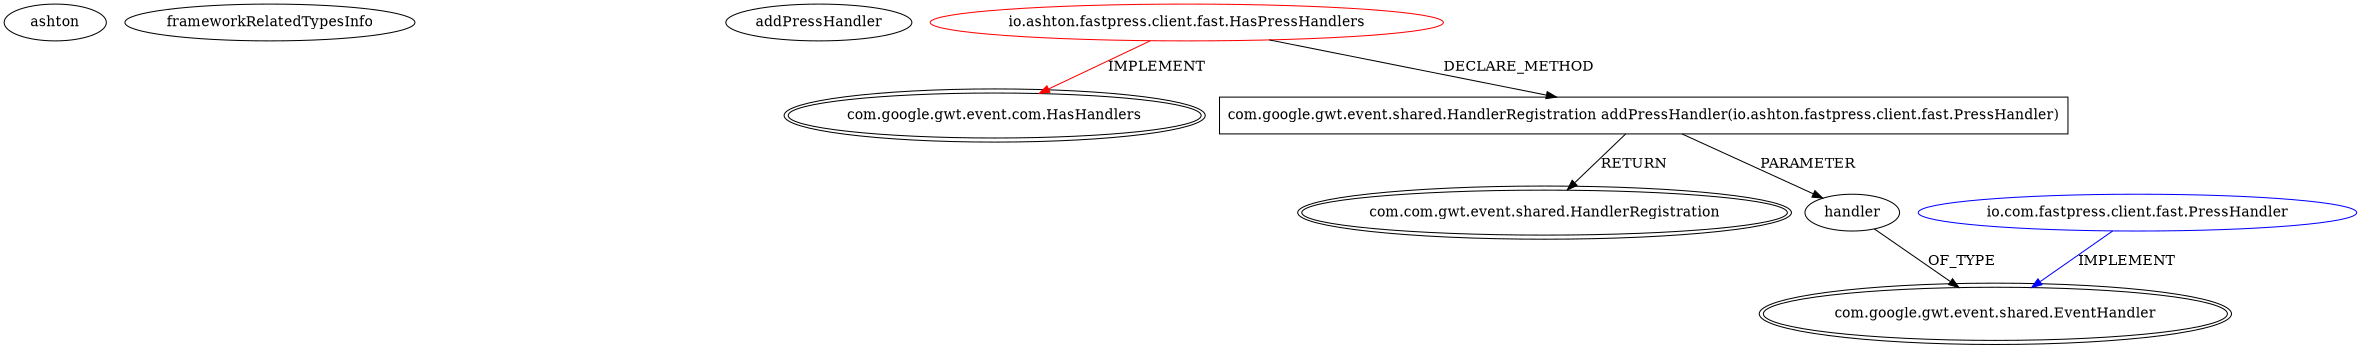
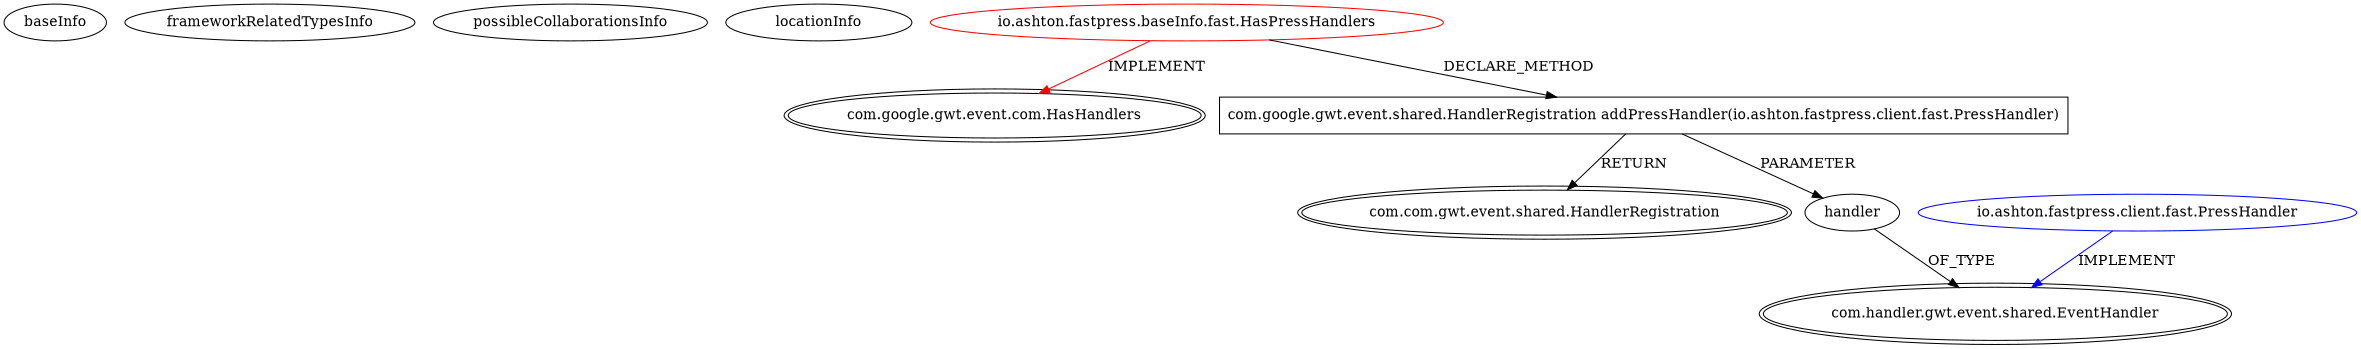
(55, 22) -> (55, 22)
none -> (570, 22)
(819, 22) -> (819, 22)
(1187, 22) -> (1187, 22)
(2137, 213) -> (2137, 213)
(1995, 314) -> (1995, 314)
